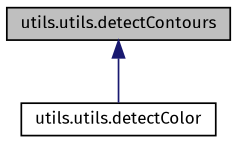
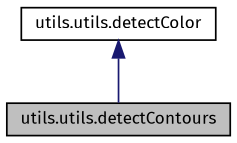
(119, 81) -> (119, 81)
